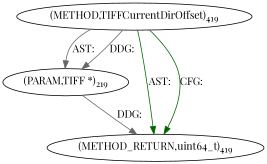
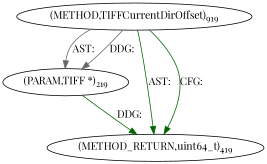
(212, 15) -> (212, 15)
(106, 113) -> (106, 113)
